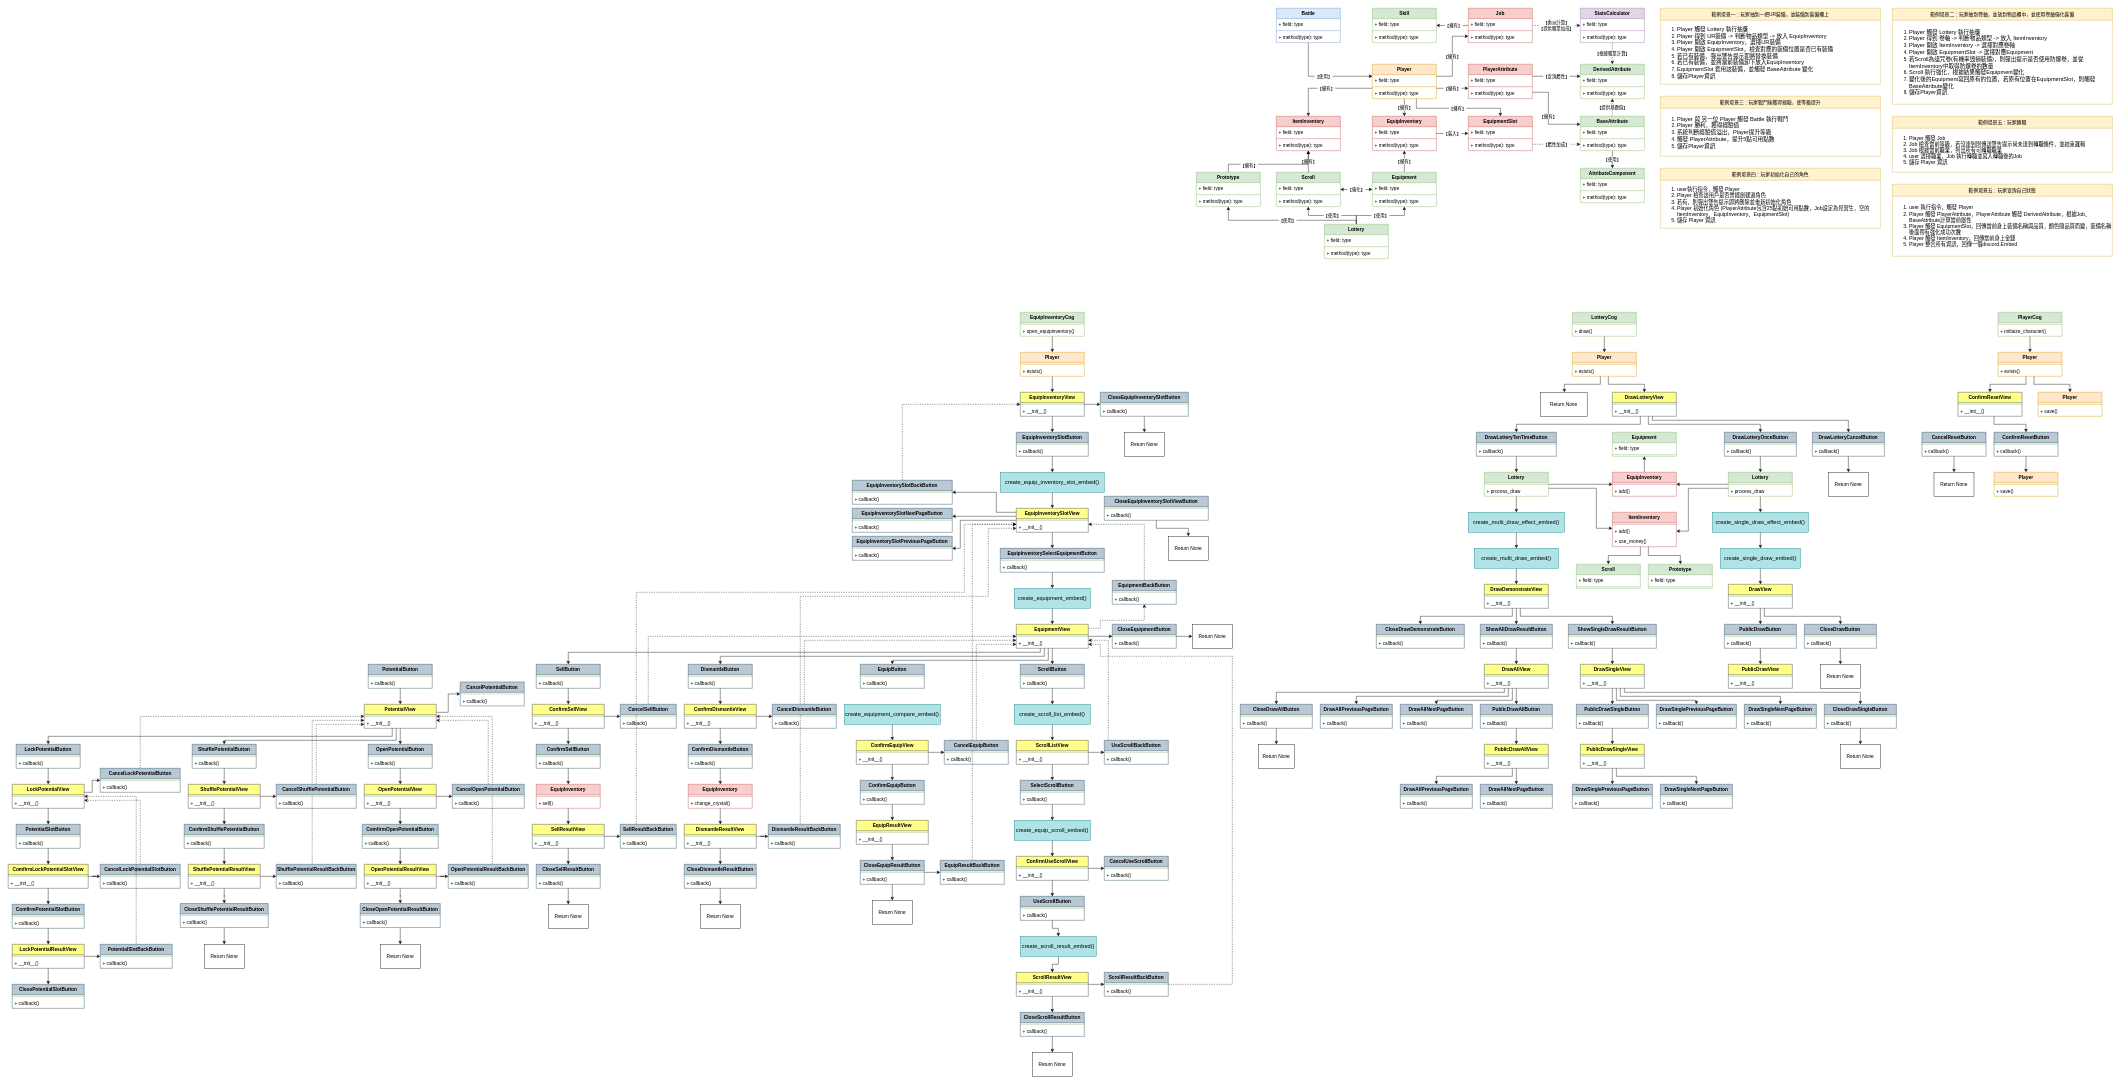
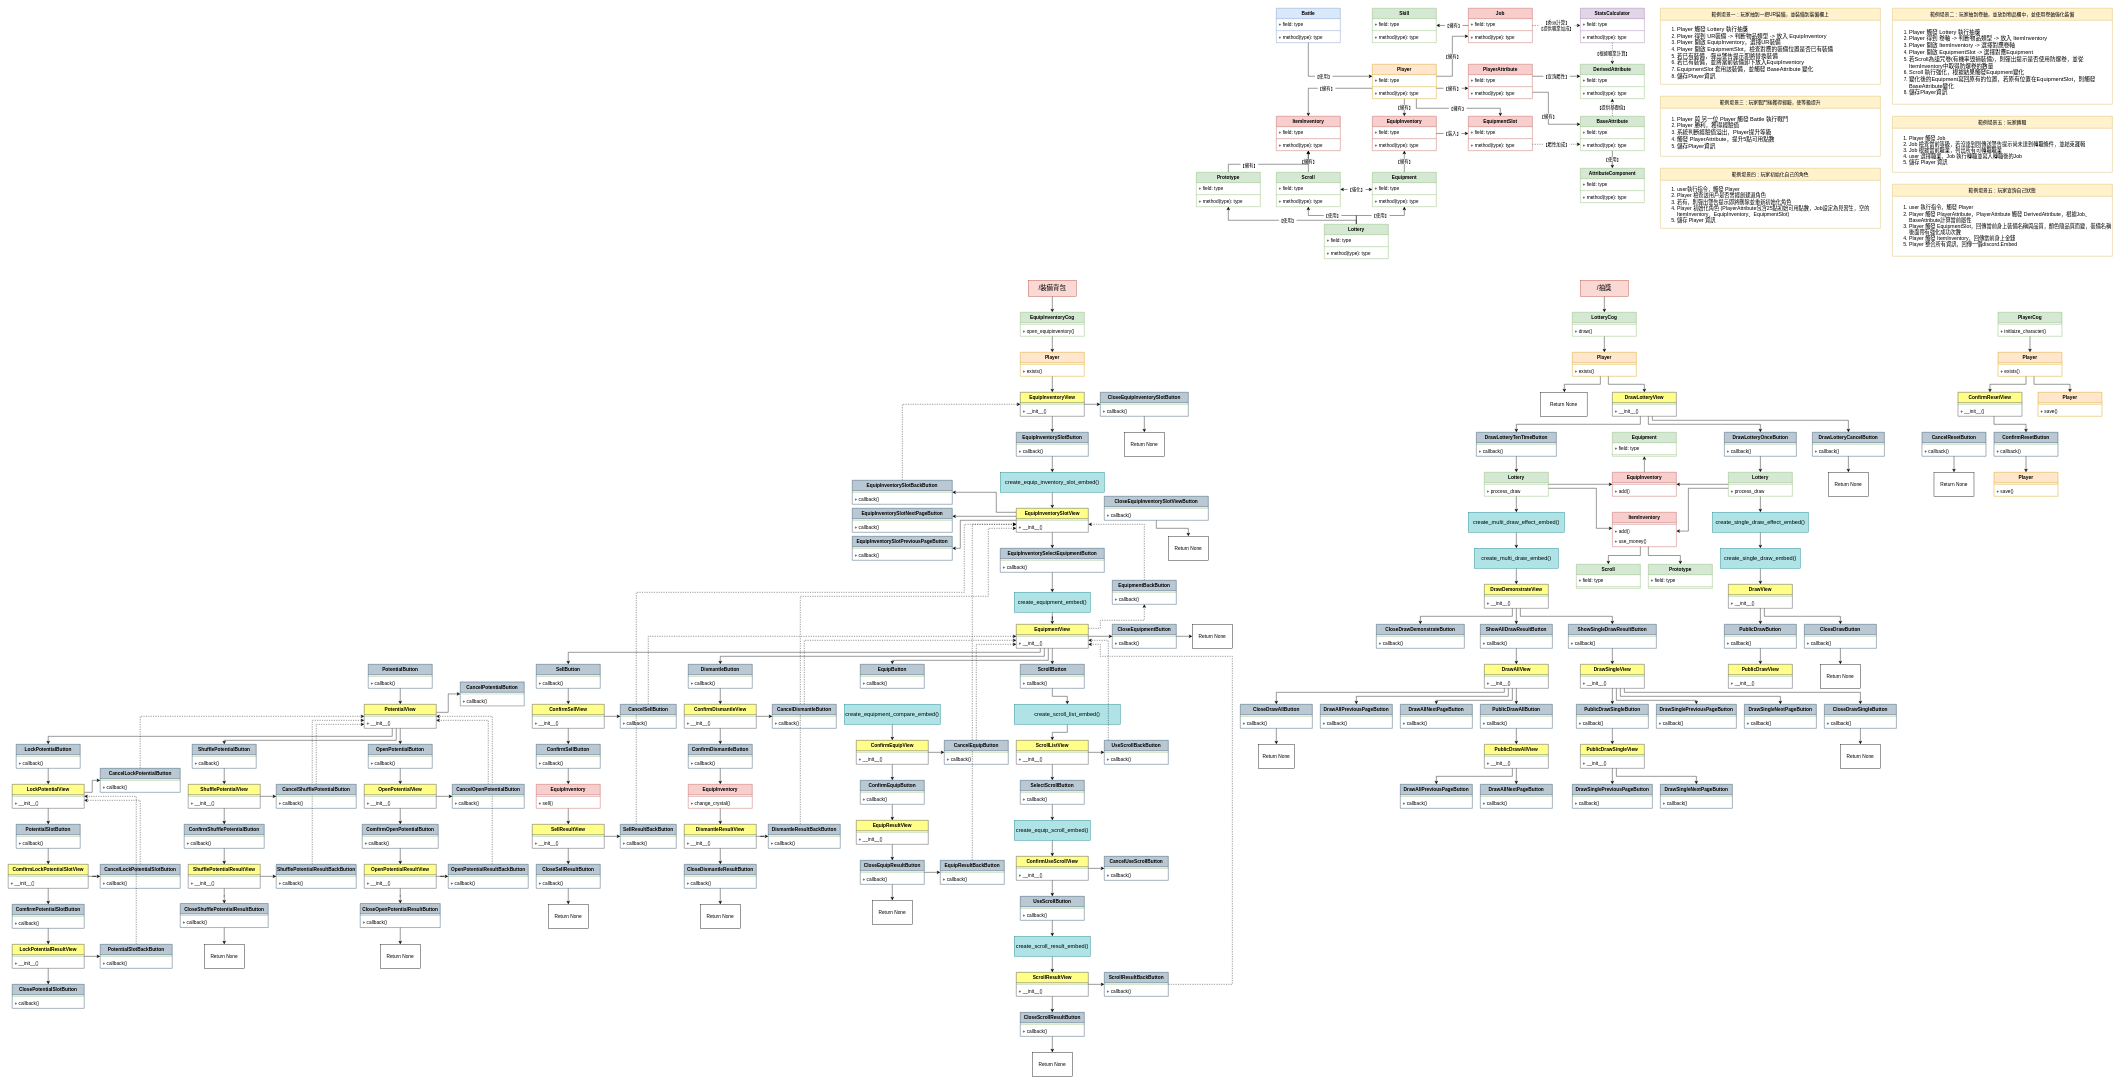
none -> (1052, 288)
none -> (1604, 288)
none -> (1052, 308)
none -> (1604, 308)
(1052, 598) -> (1052, 602)
(1052, 714) -> (1067, 714)
(1058, 946) -> (1052, 946)
